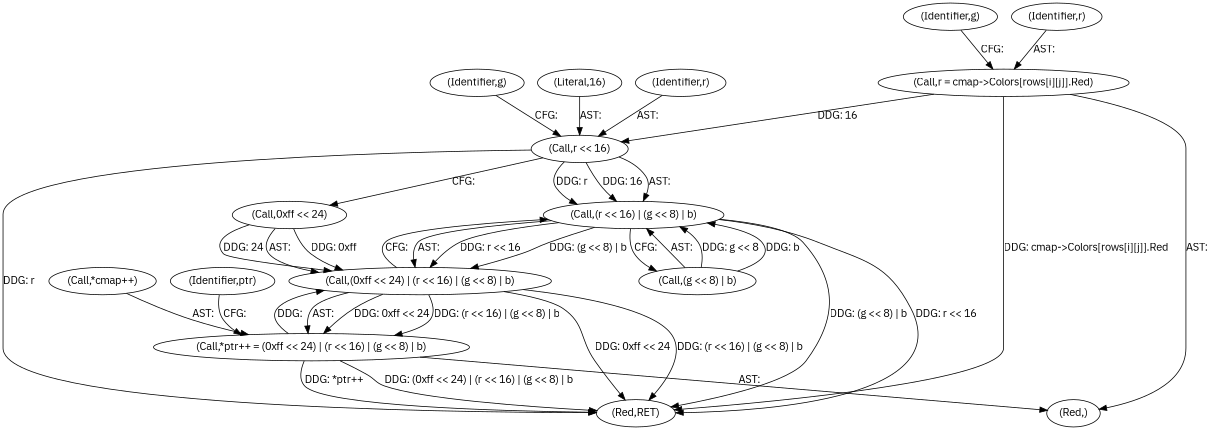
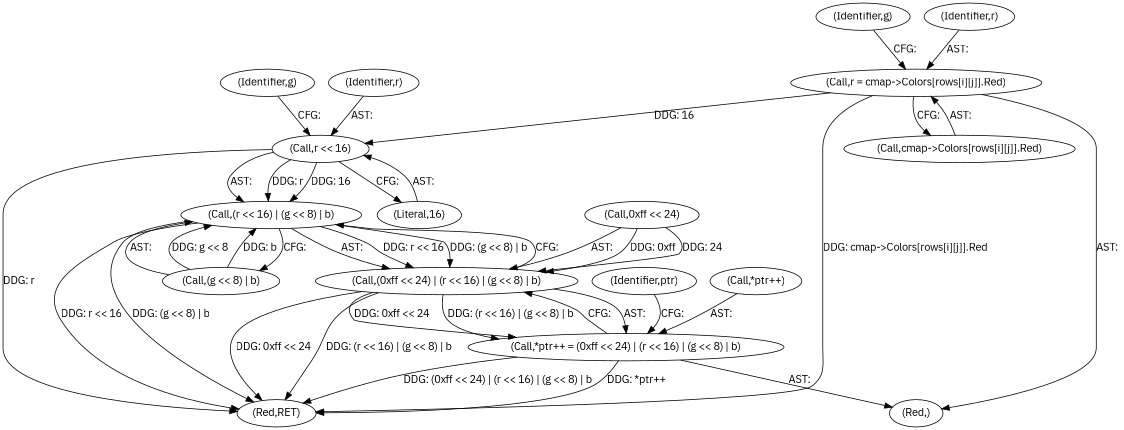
none -> (960, 149)
(440, 181) -> (367, 180)
(103, 281) -> (756, 281)
(291, 314) -> (601, 314)
